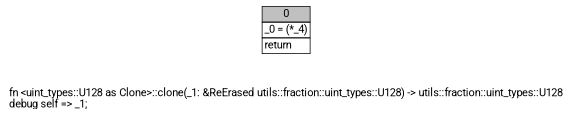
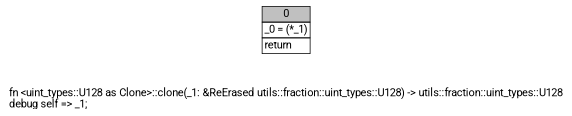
(286, 30) -> (286, 30)
